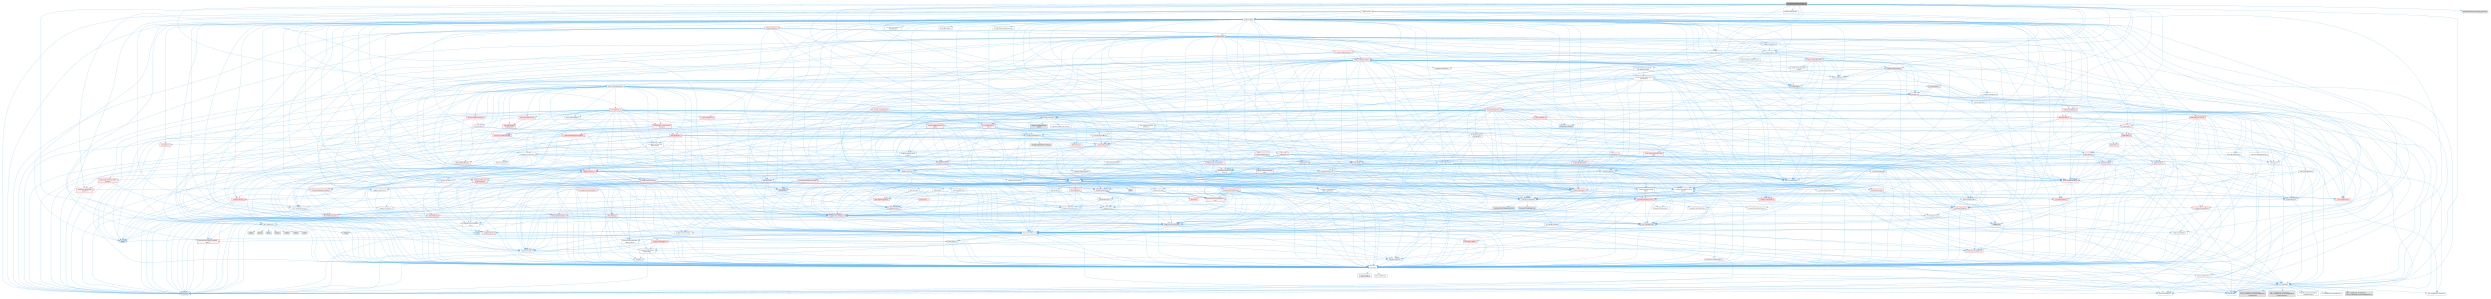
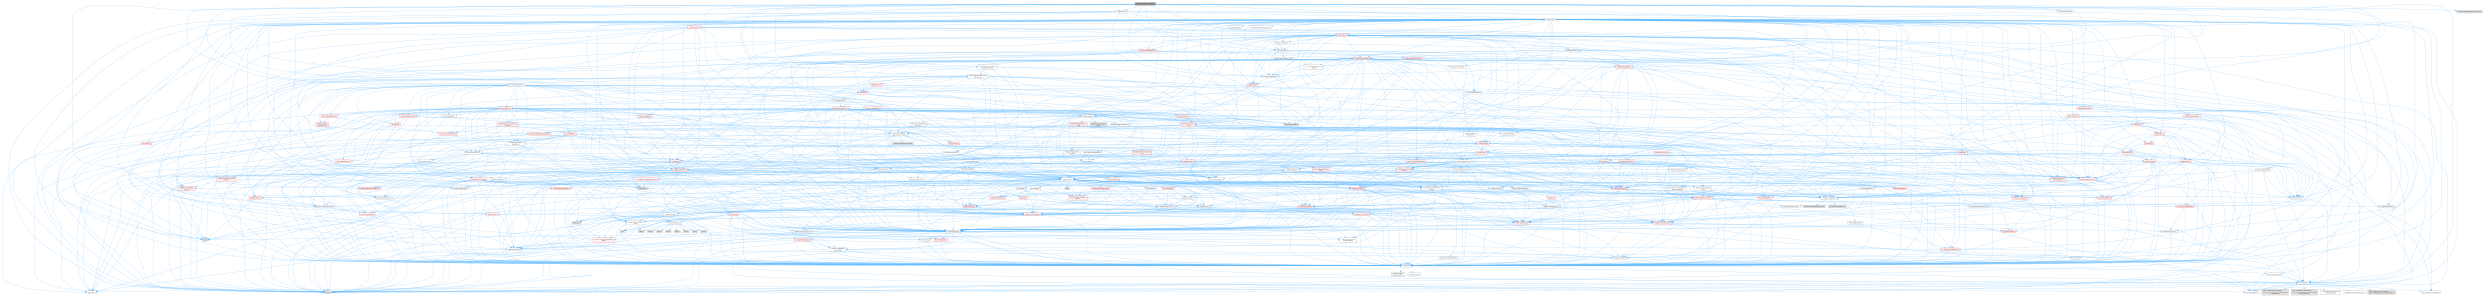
(893, 28) -> none
